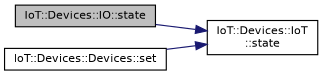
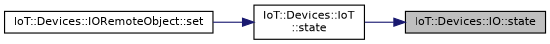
(176, 27) -> (379, 22)
(85, 59) -> (109, 22)
